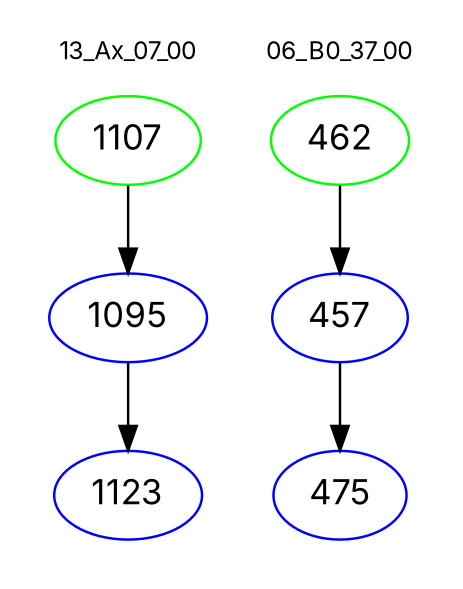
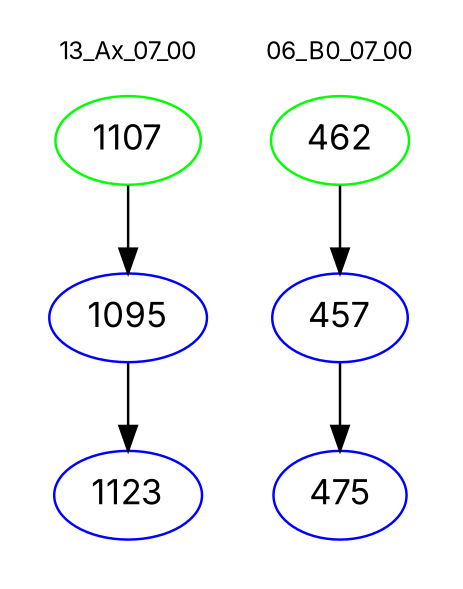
(340, 53) -> (340, 53)
